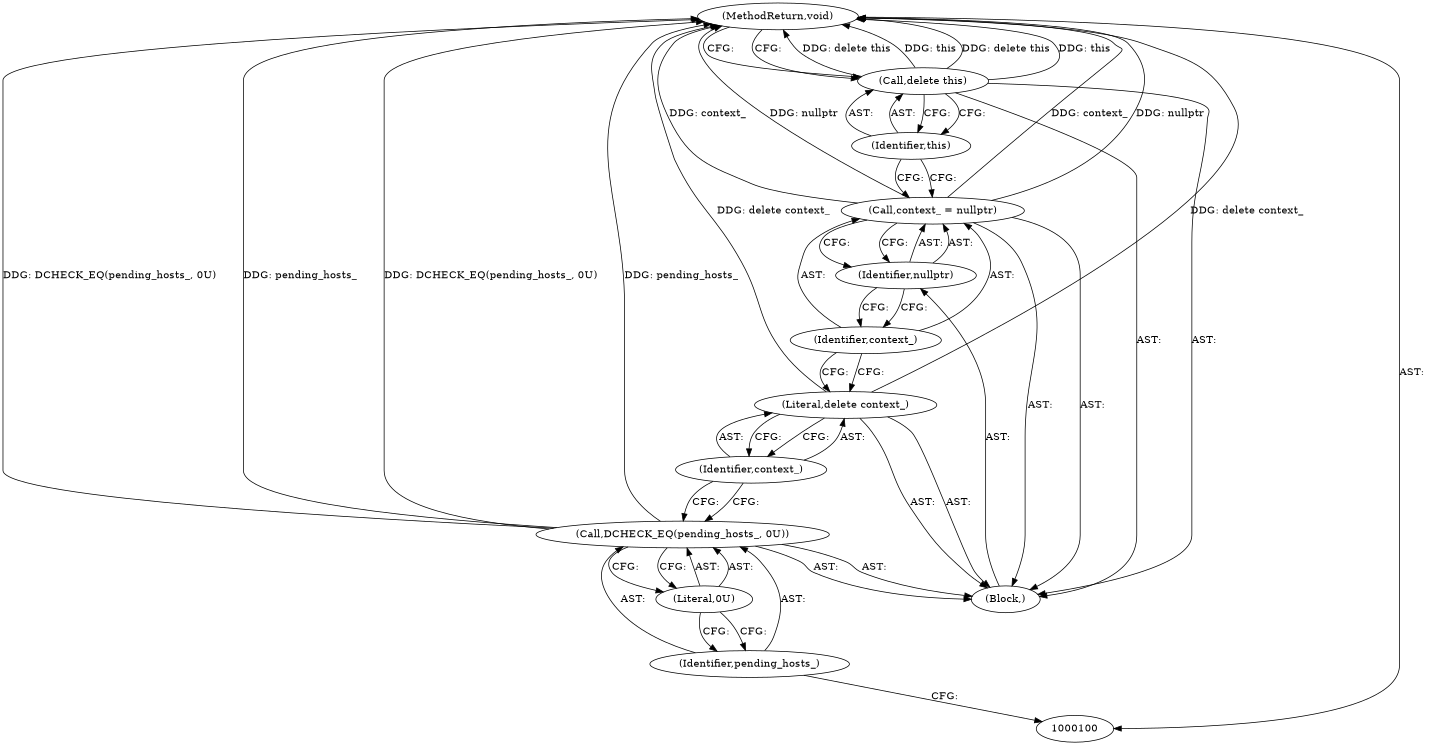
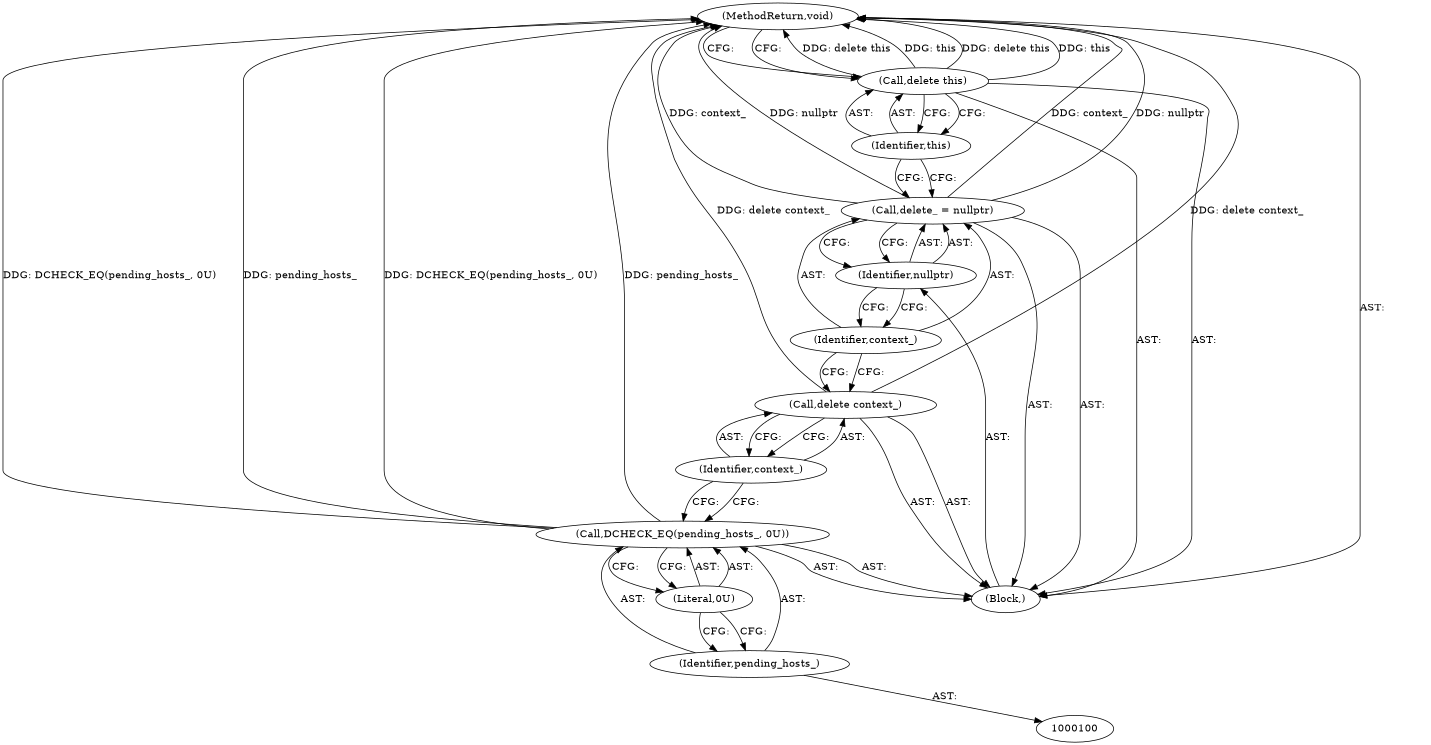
(933, 211) -> (933, 211)
(1400, 245) -> (1360, 213)
(846, 405) -> (846, 405)
(947, 696) -> (947, 696)
